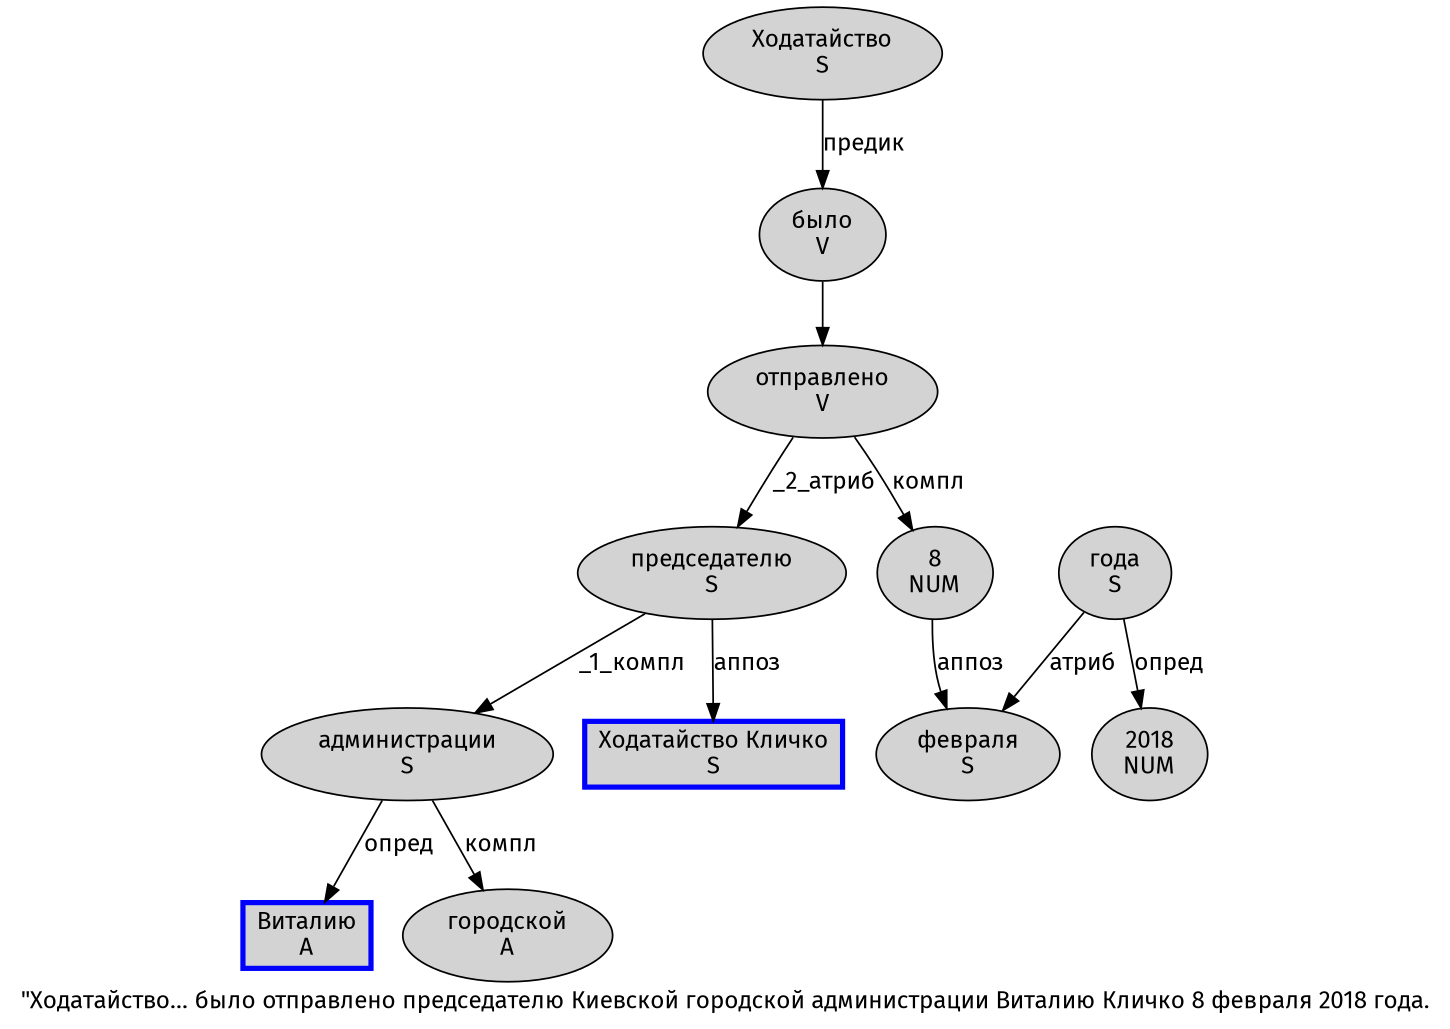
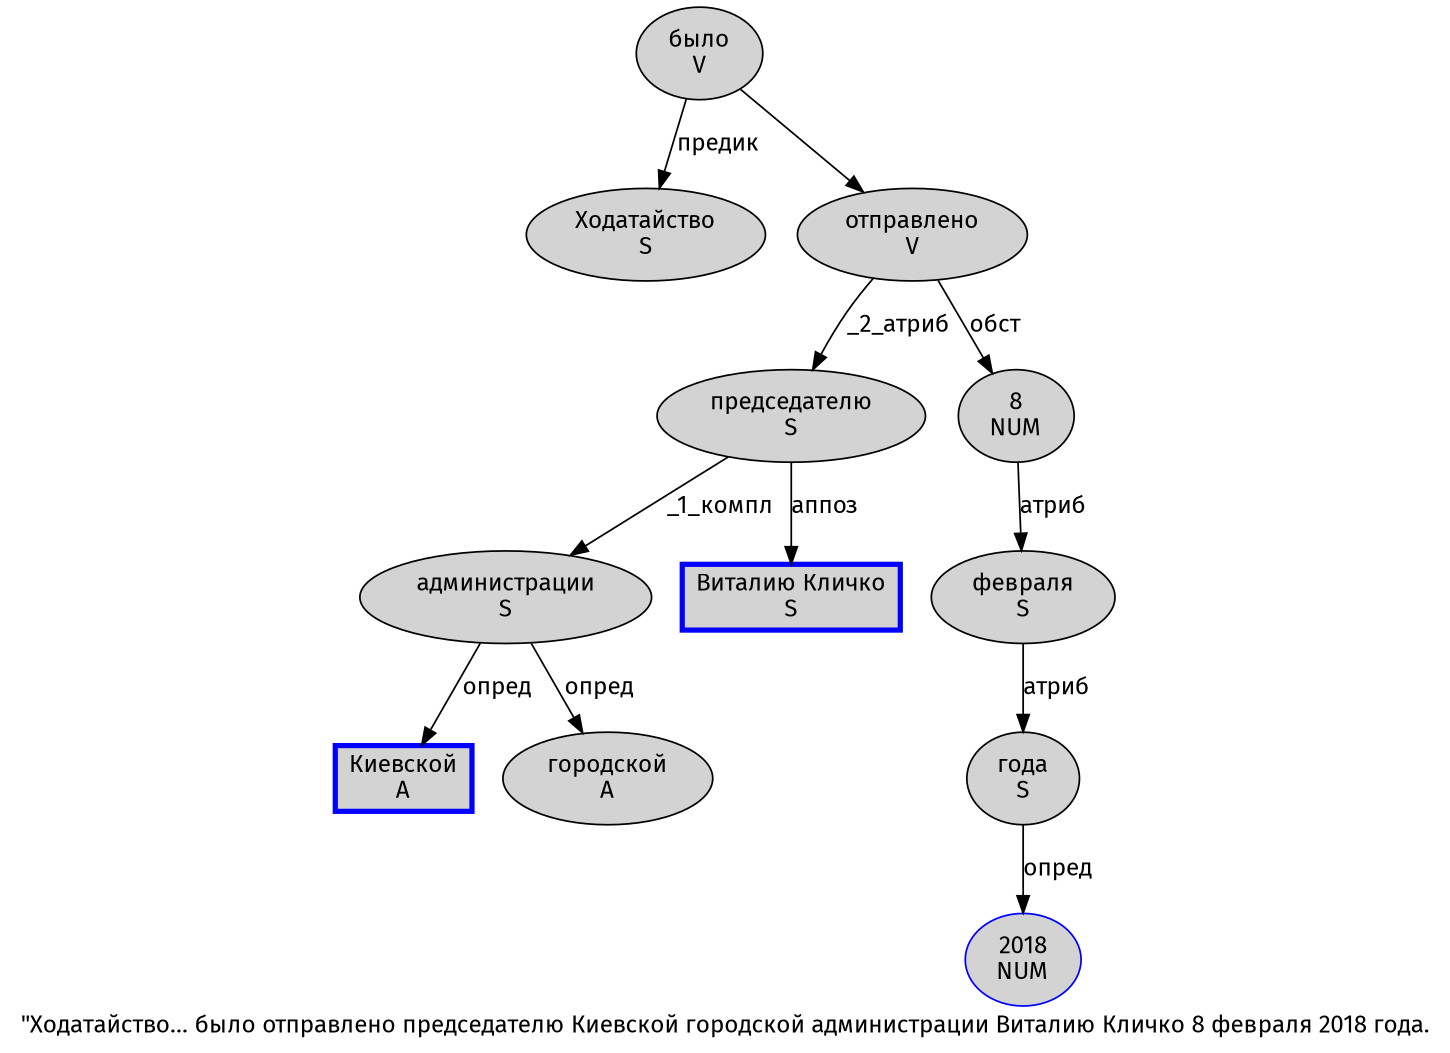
(823, 135) -> (675, 135)
(929, 482) -> (995, 325)
(1049, 655) -> (1023, 679)
(971, 664) -> (1053, 507)
(714, 754) -> (791, 597)
(1150, 754) -> (1023, 960)
(502, 845) -> (599, 688)
(307, 935) -> (404, 778)
